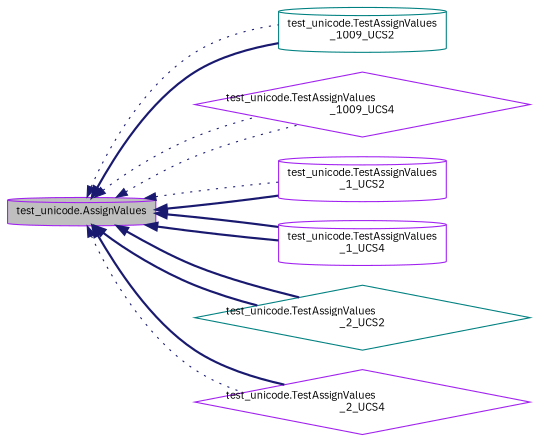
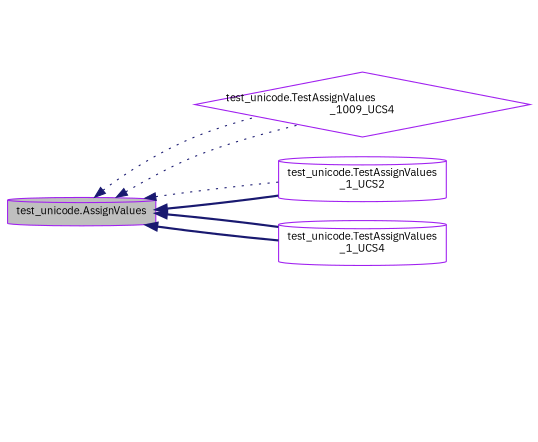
(362, 30) -> none
(362, 318) -> none
(362, 402) -> none
